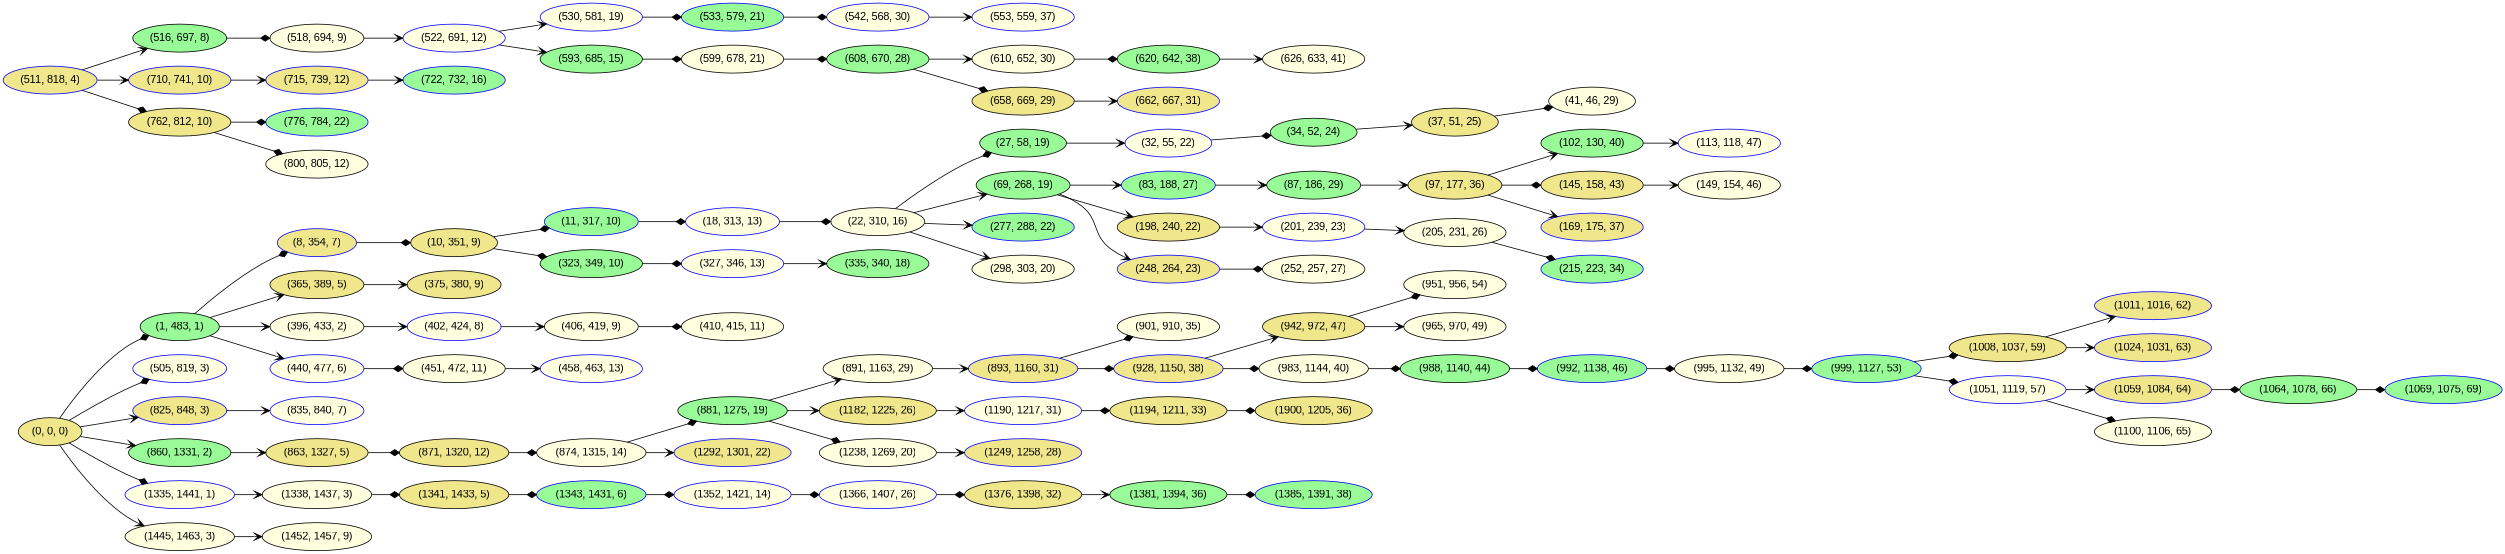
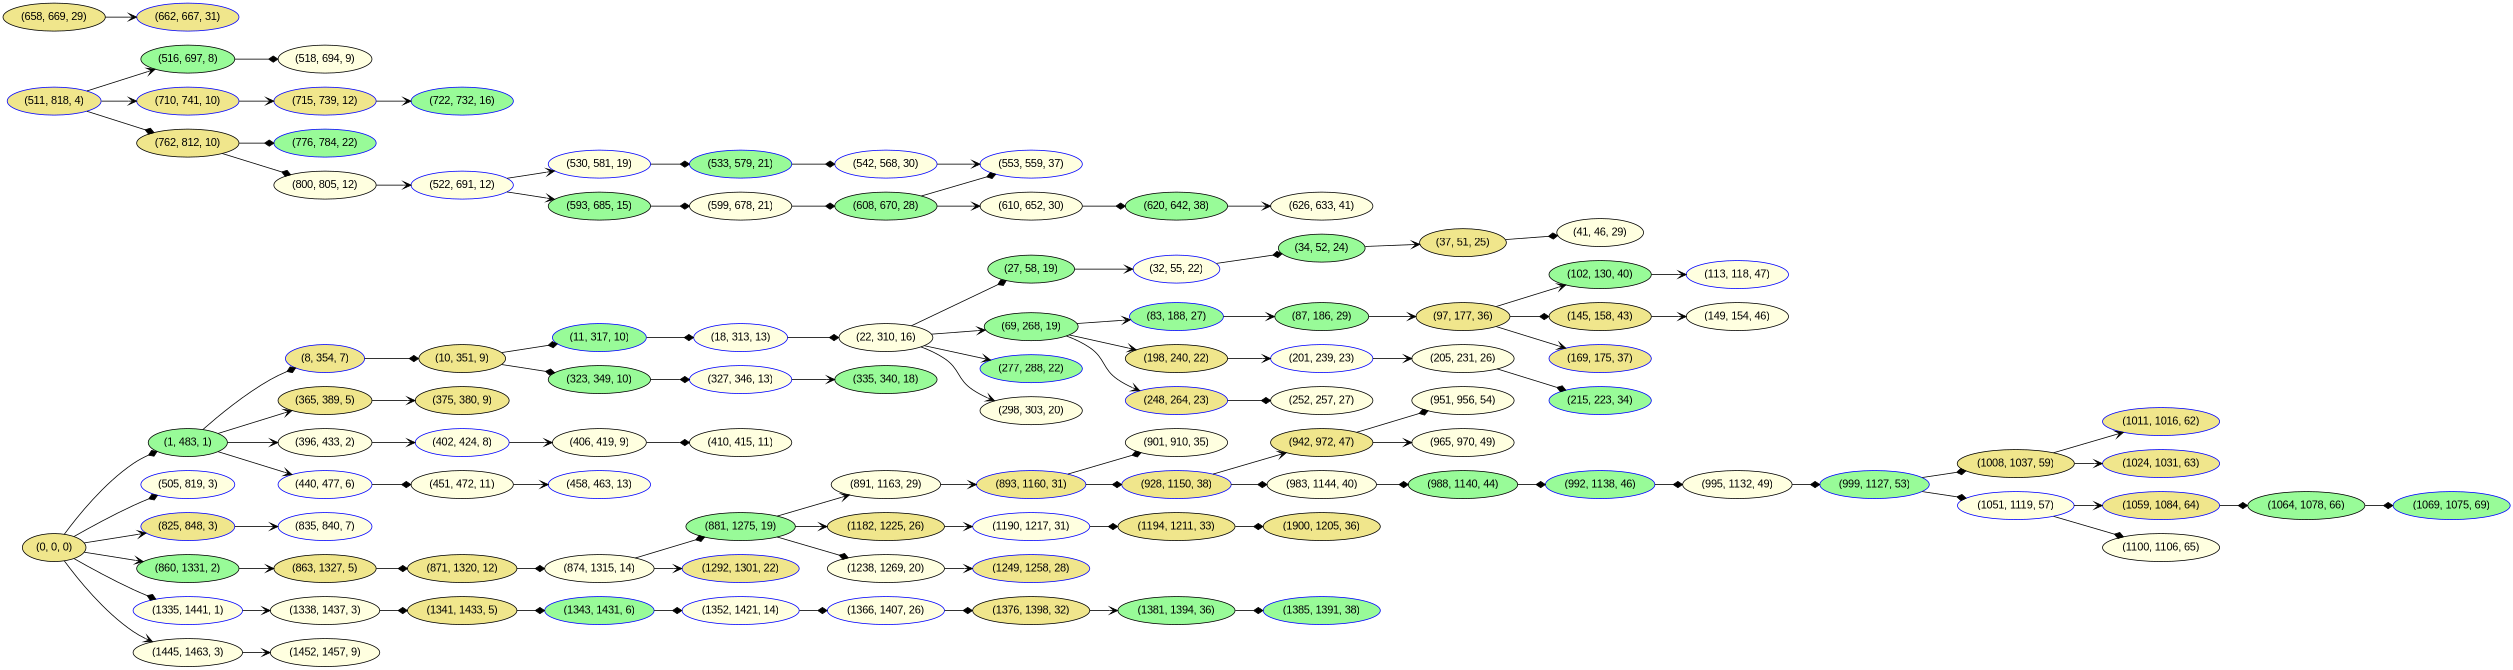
(379, 38) -> (390, 185)
(946, 79) -> (954, 186)
